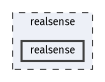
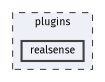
(53, 23) -> (53, 23)
